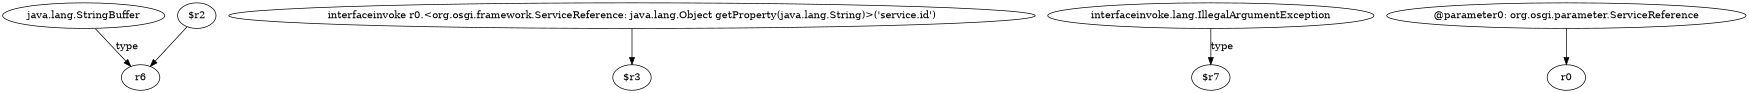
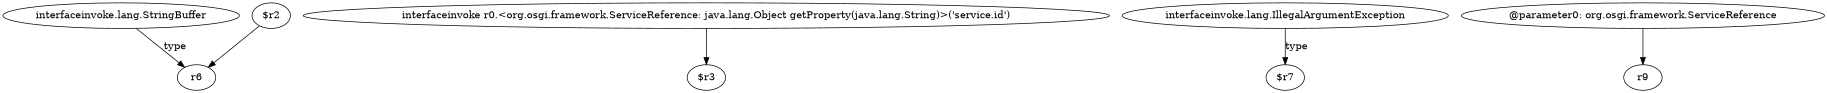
(84, 16) -> (121, 16)
(1566, 16) -> (1643, 16)
(1566, 78) -> (1643, 78)
